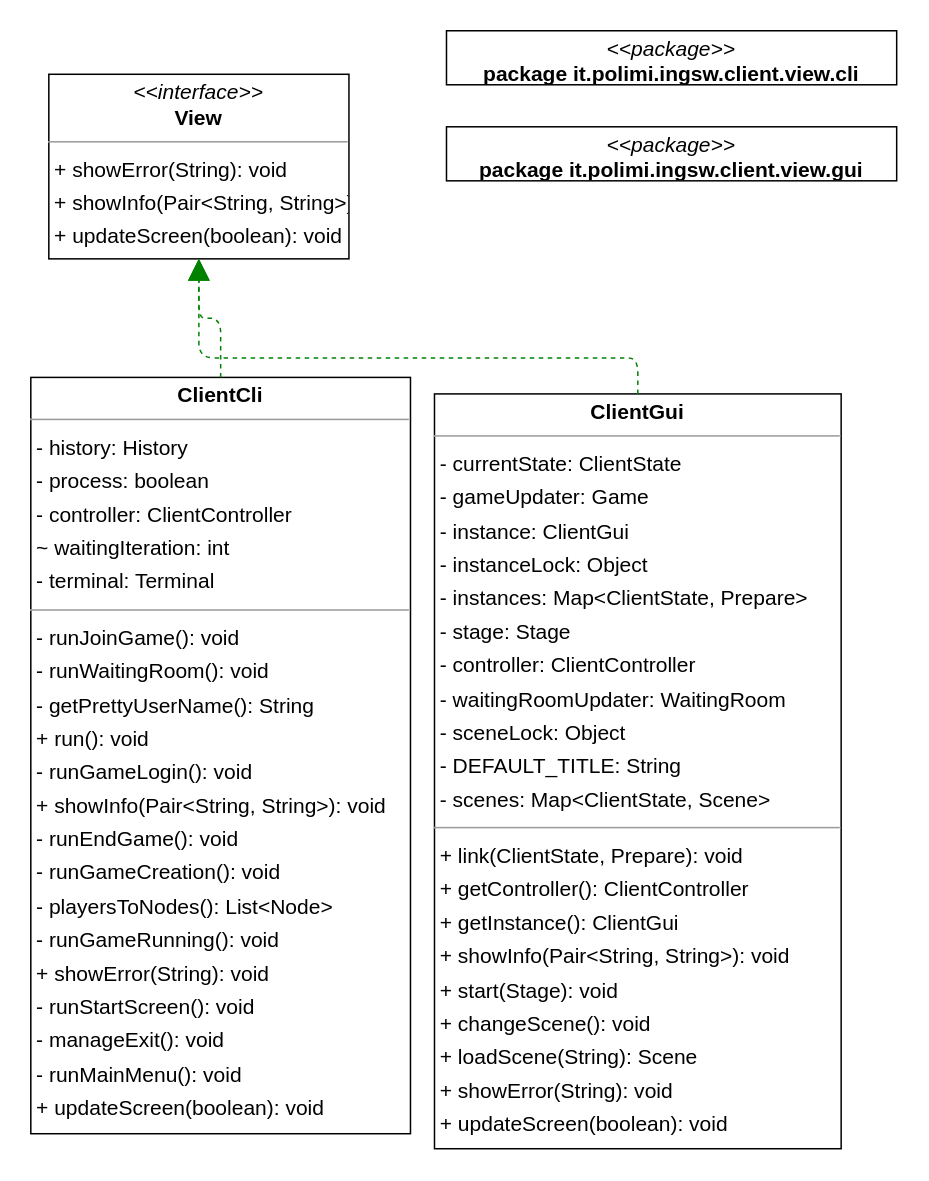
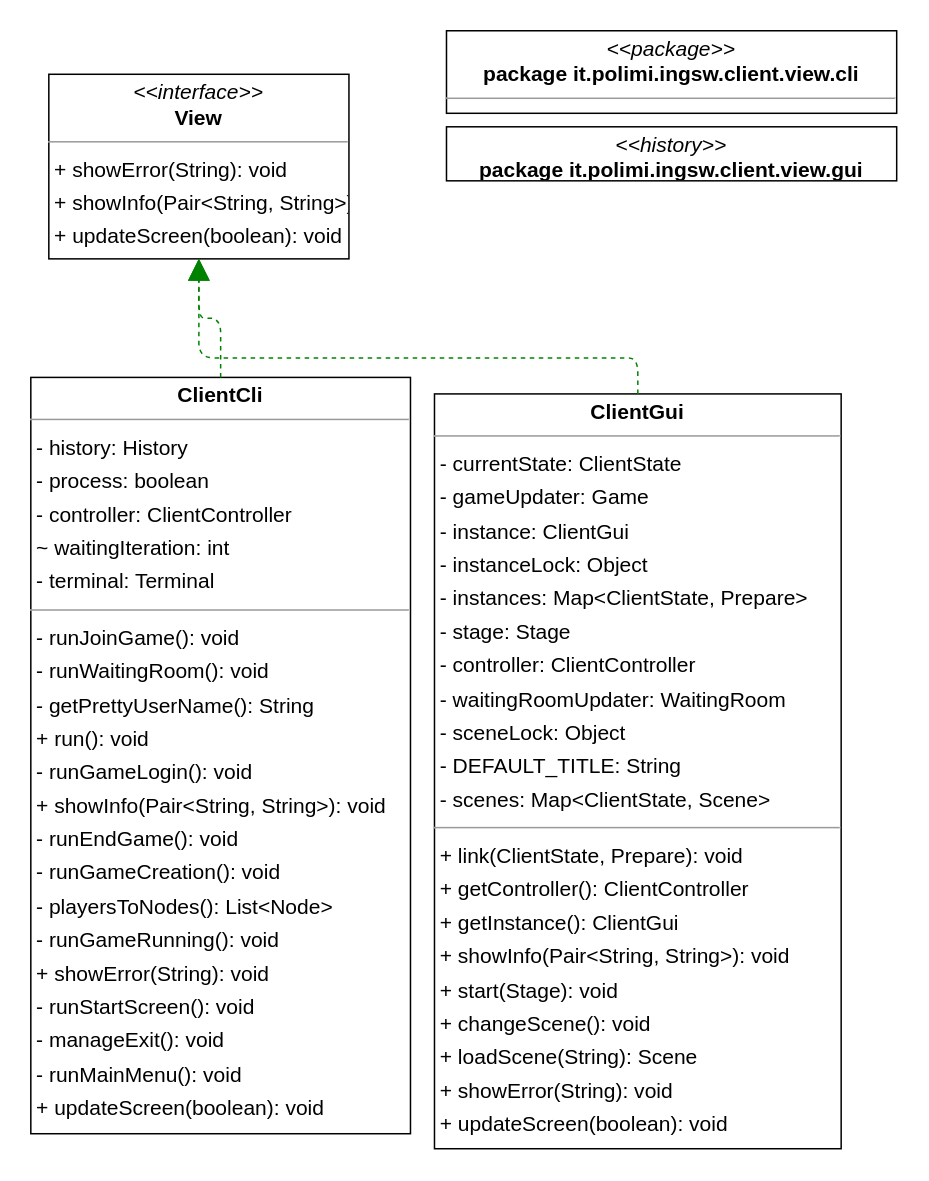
(671, 58) -> (671, 72)
(638, 152) -> (638, 152)
